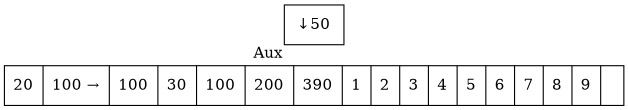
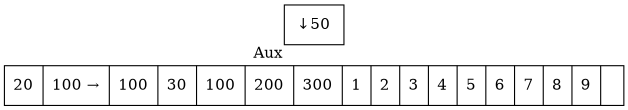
(318, 85) -> (318, 85)
